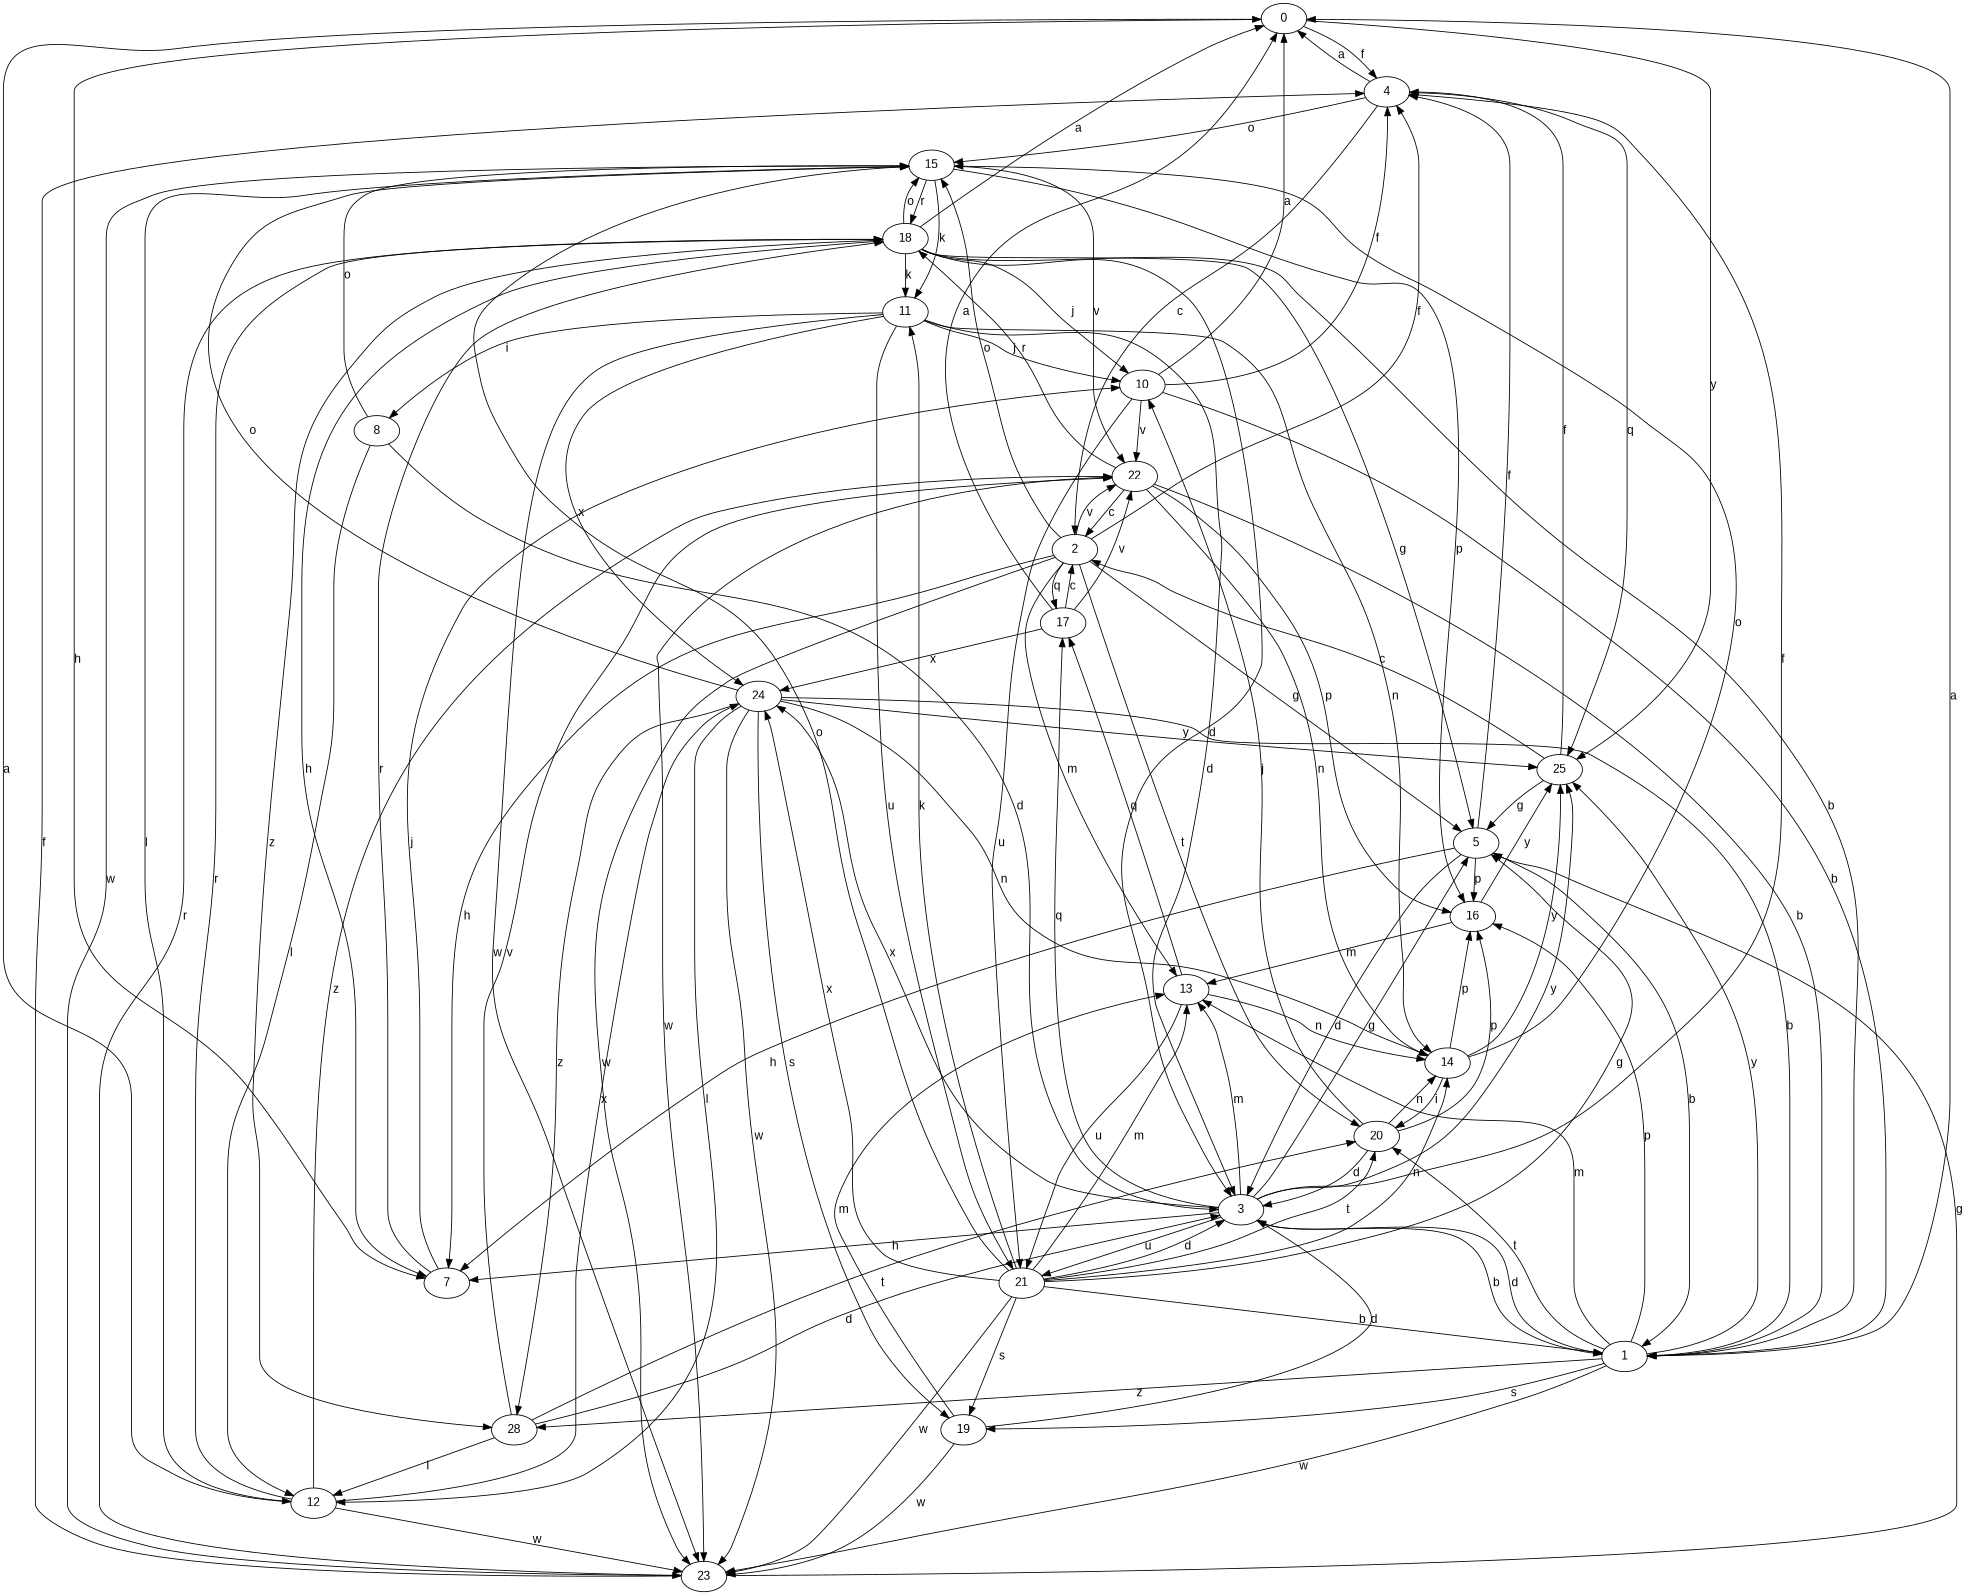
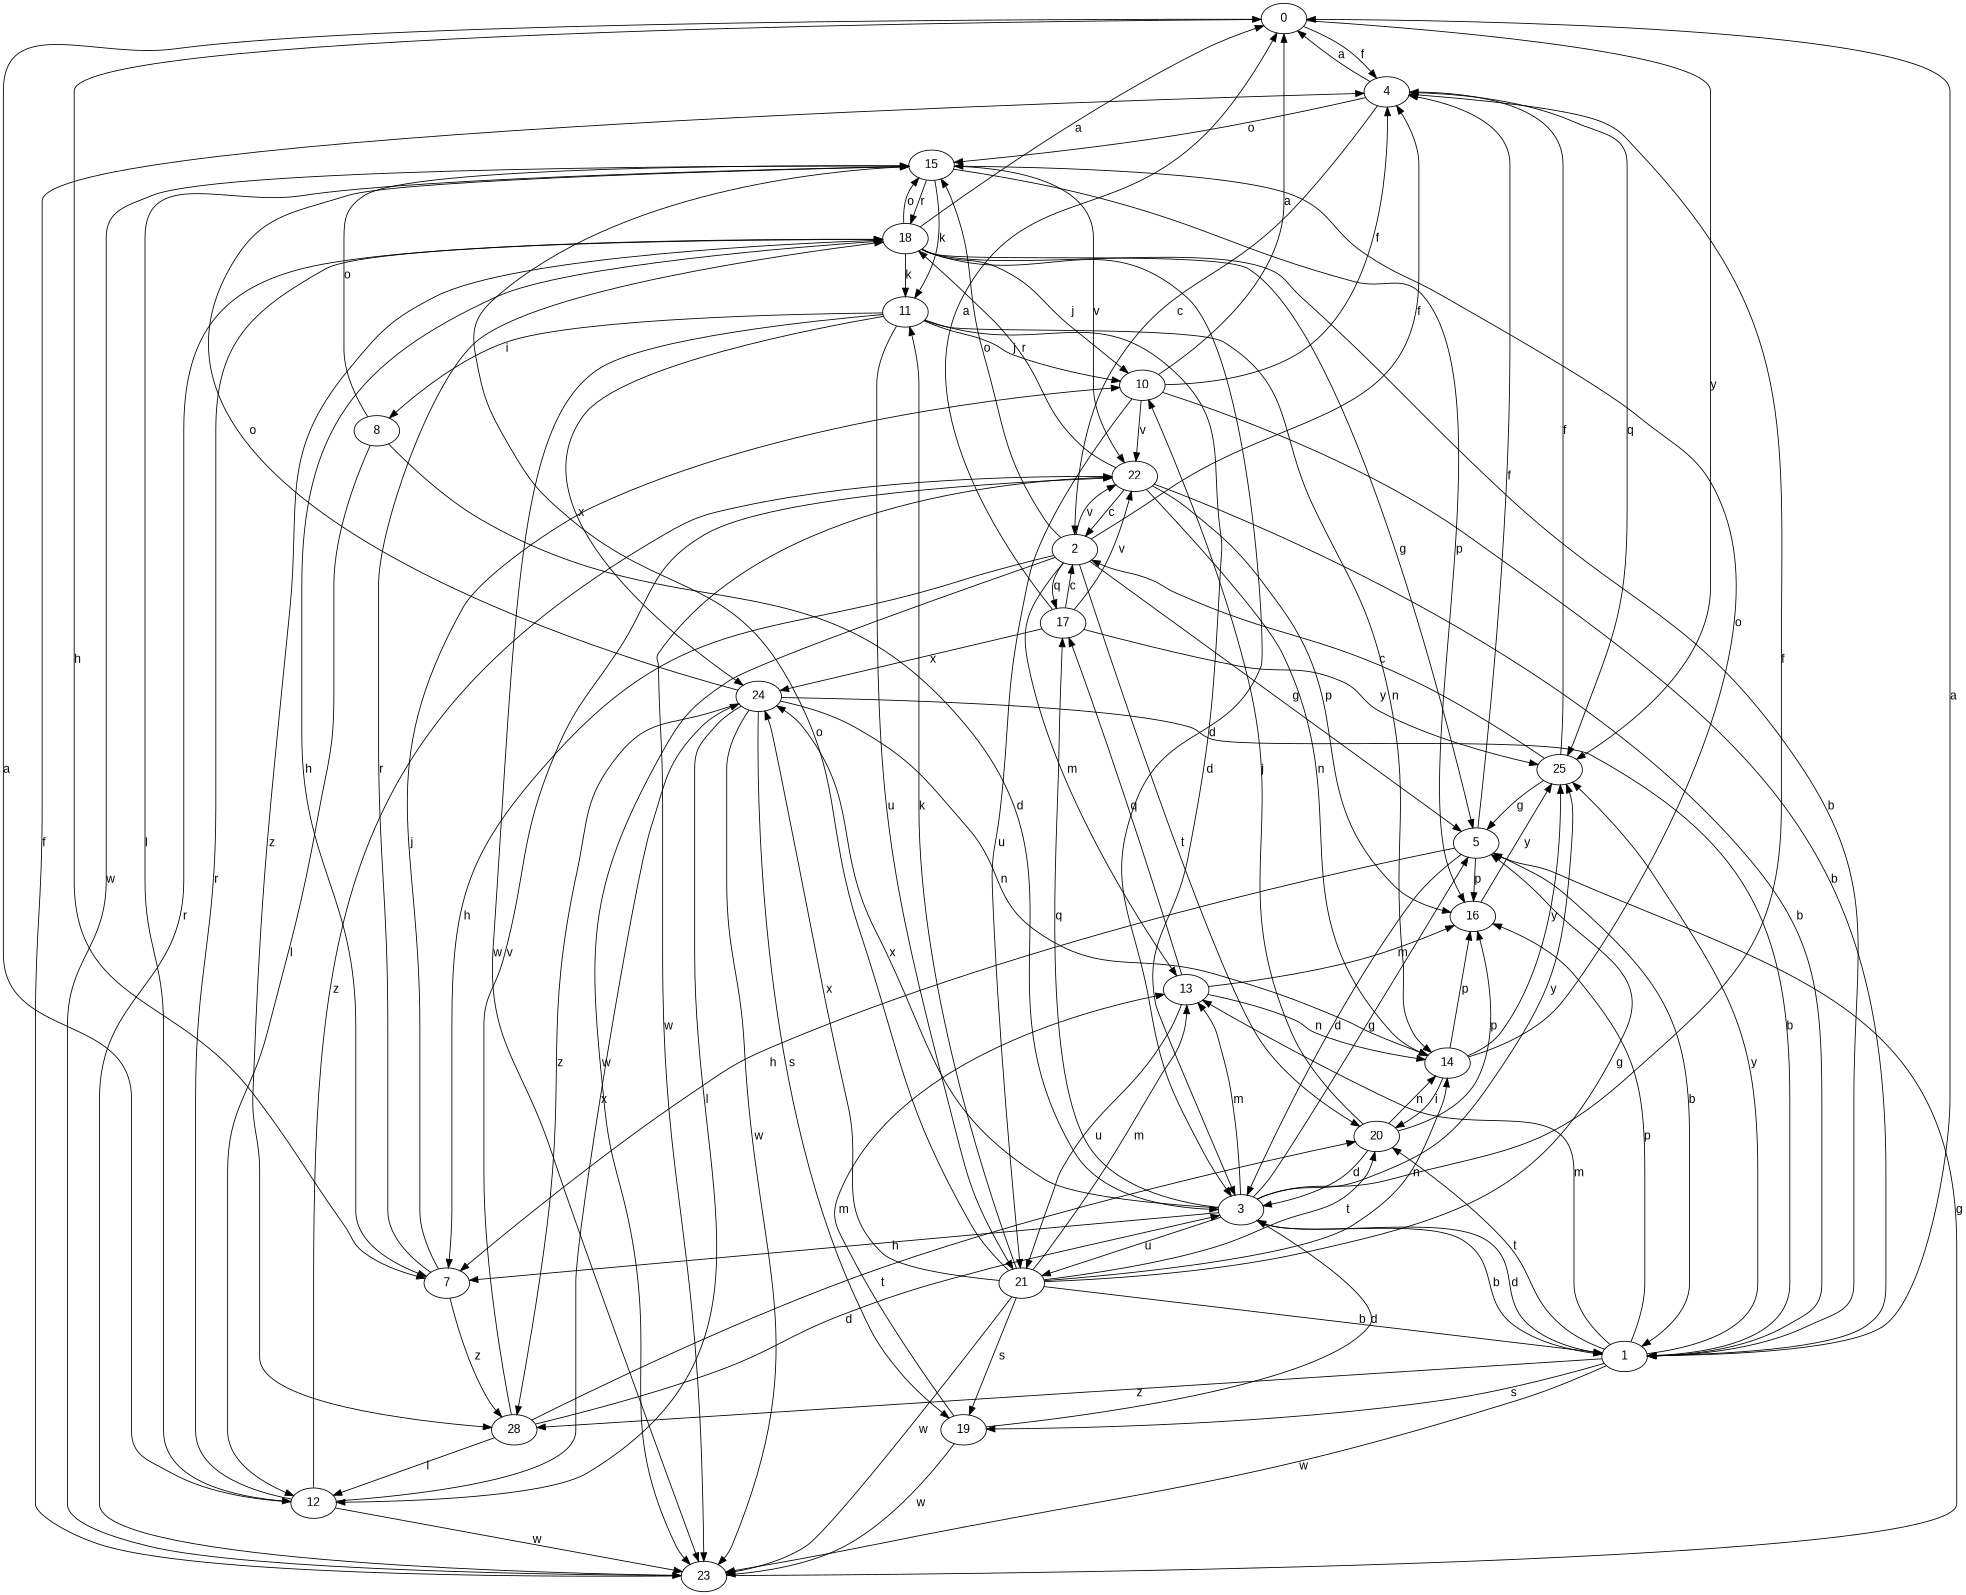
(1155, 737) -> (1303, 671)
(1334, 952) -> (1330, 967)
(1133, 1260) -> none
none -> (468, 1357)
